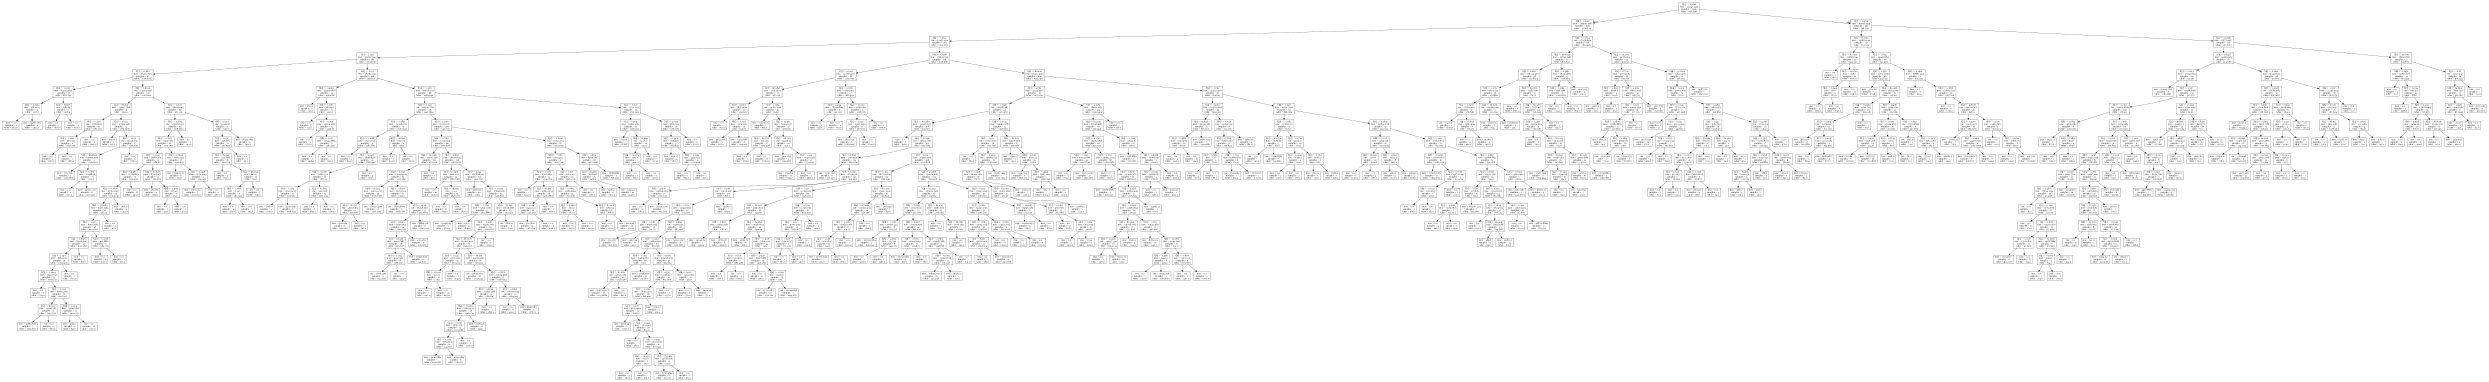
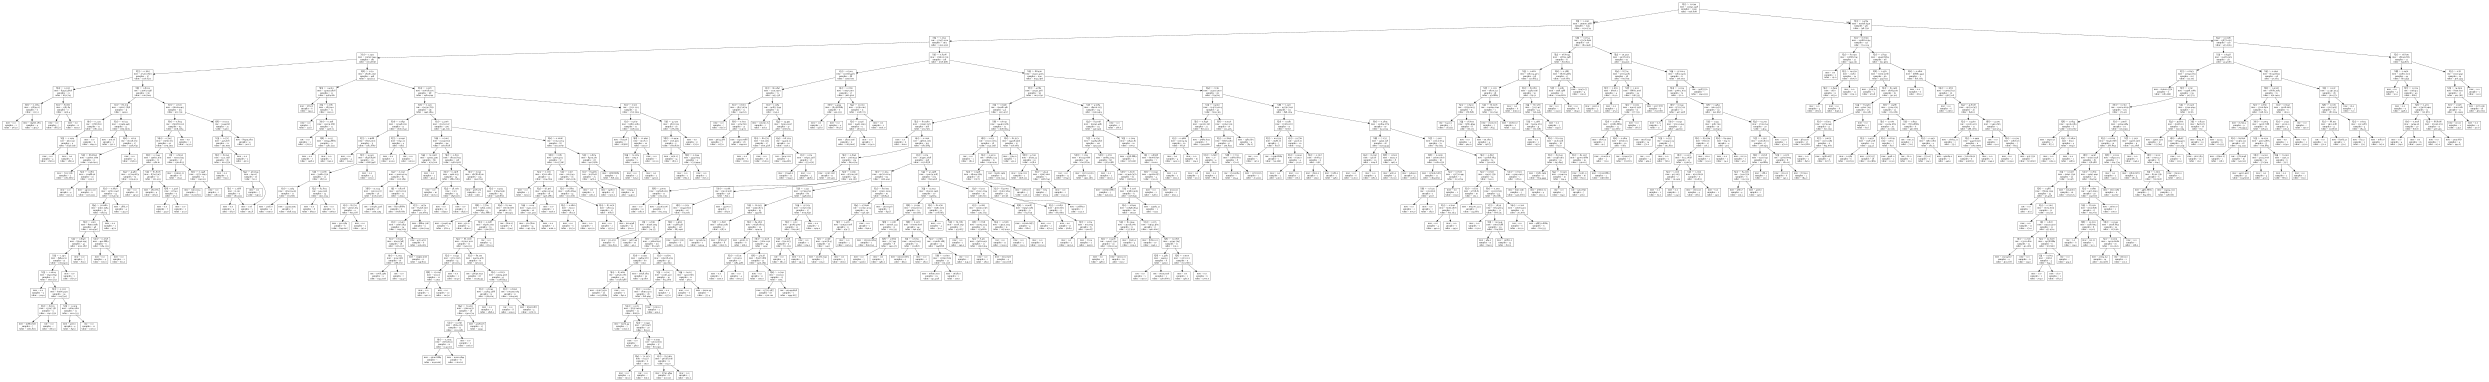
(243, 183) -> (265, 194)
